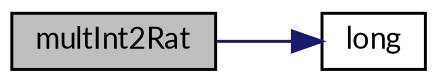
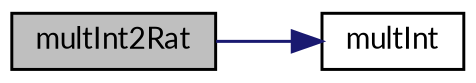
(374, 41) -> (393, 41)
